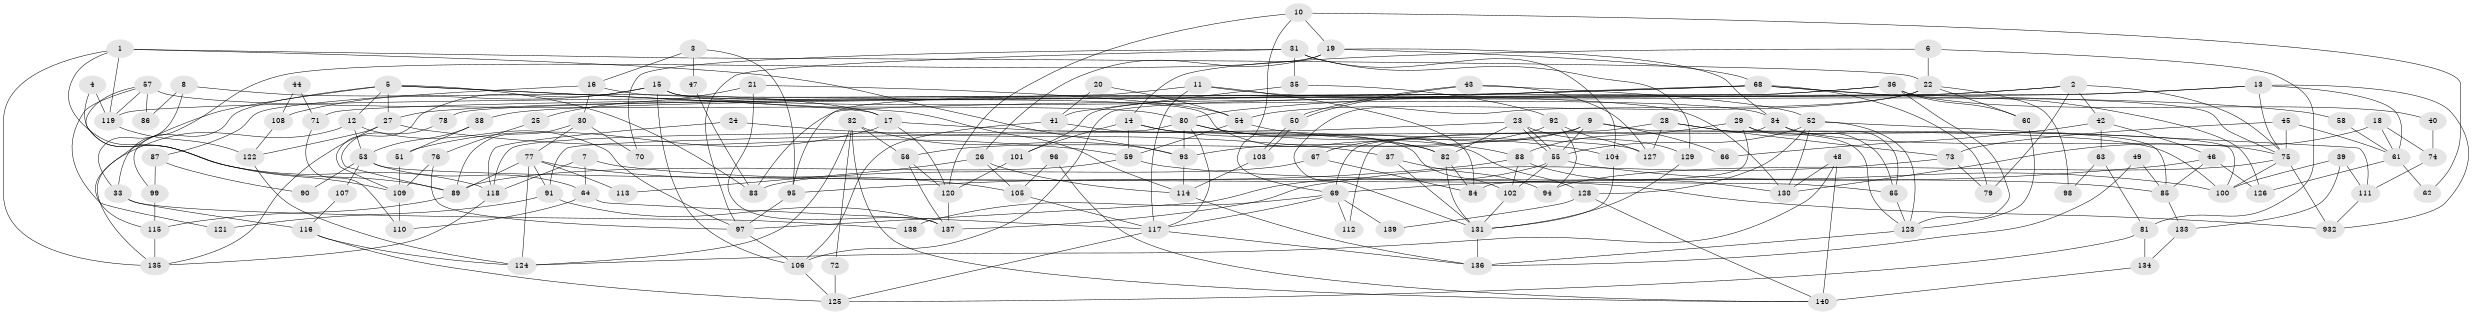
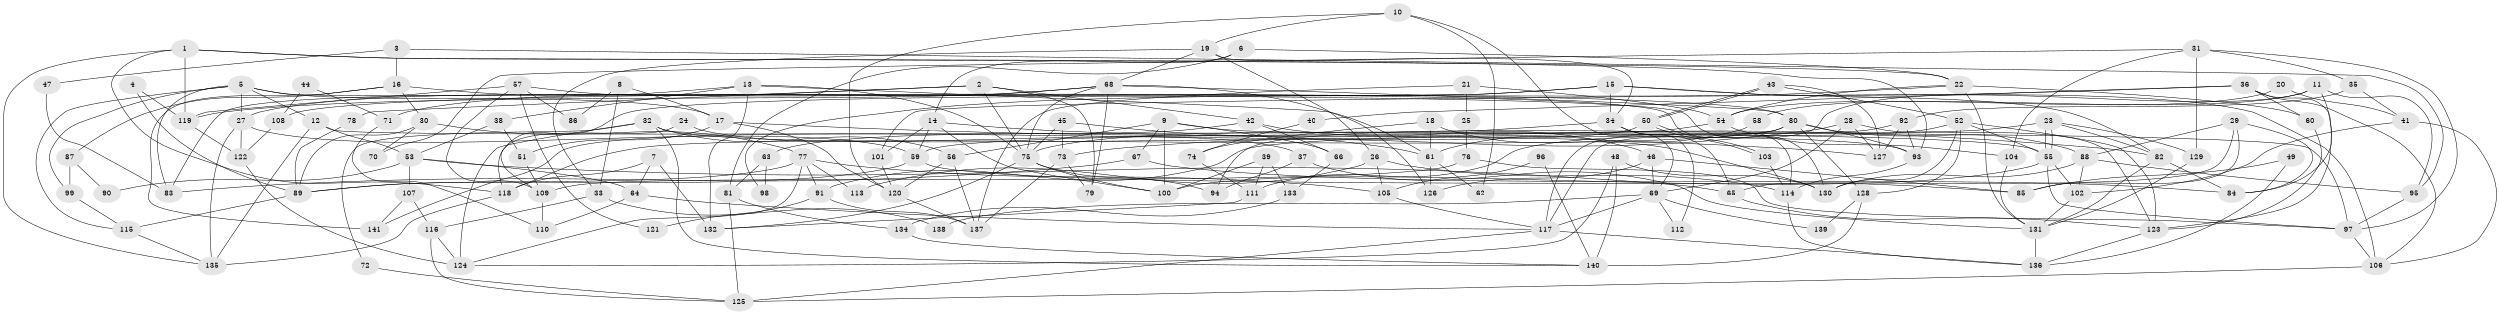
(2173, 212) -> (1315, 175)
none -> (375, 230)
(2330, 230) -> (710, 230)
